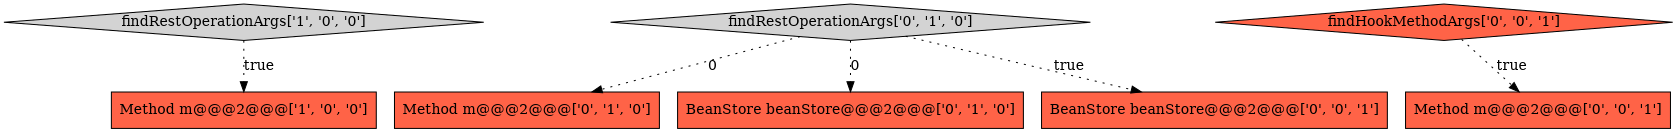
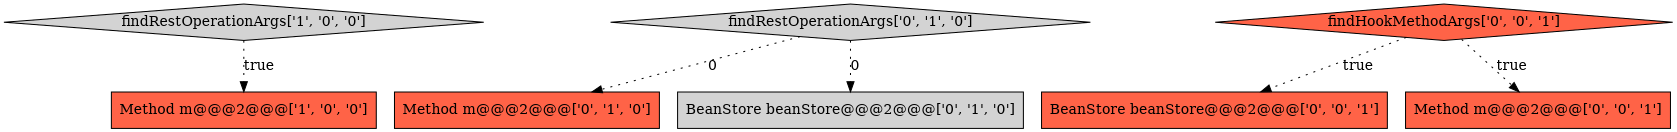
(1019, 63) -> (1338, 63)
(850, 110) -> (850, 110)
